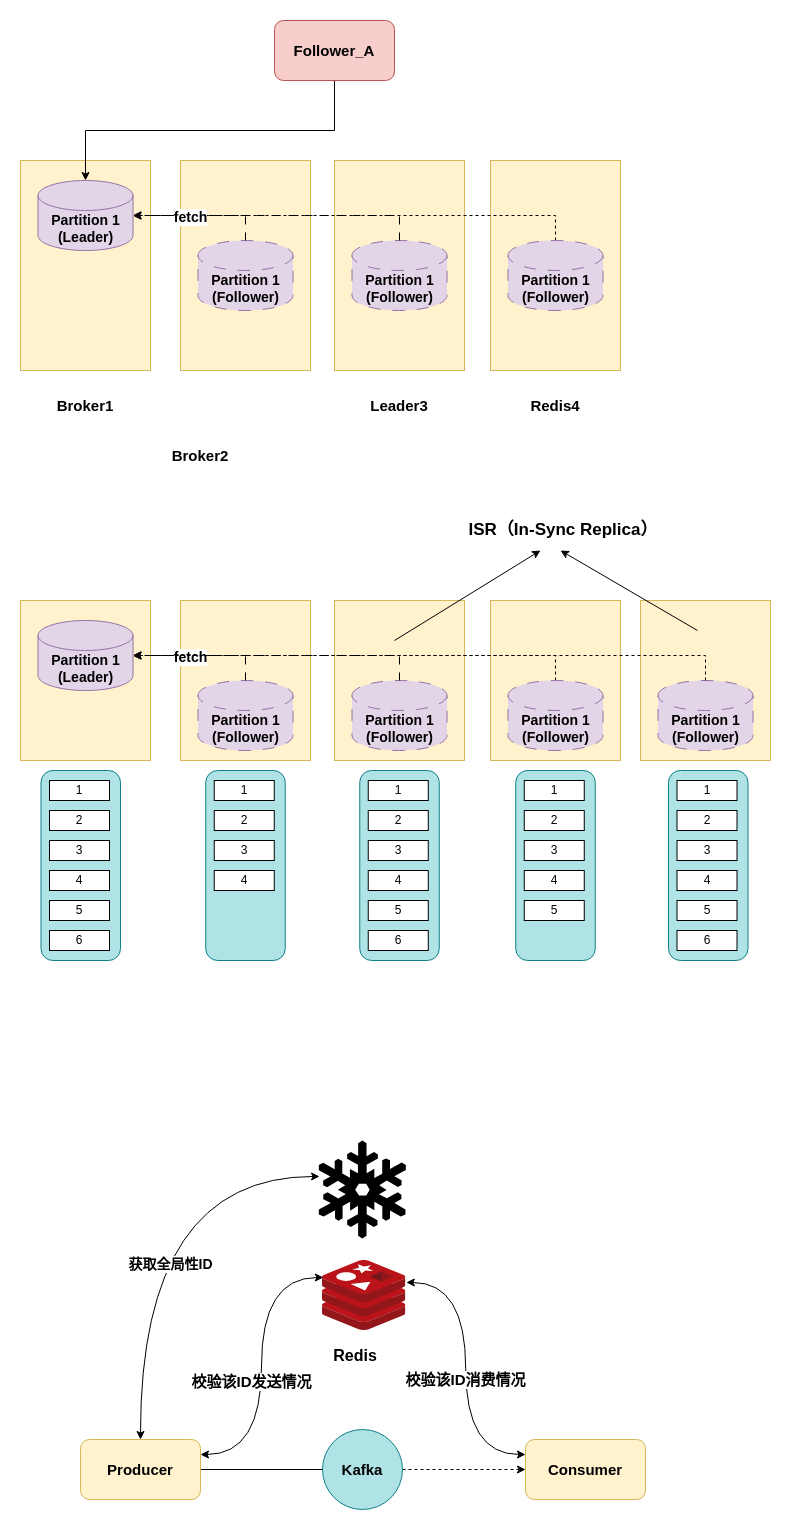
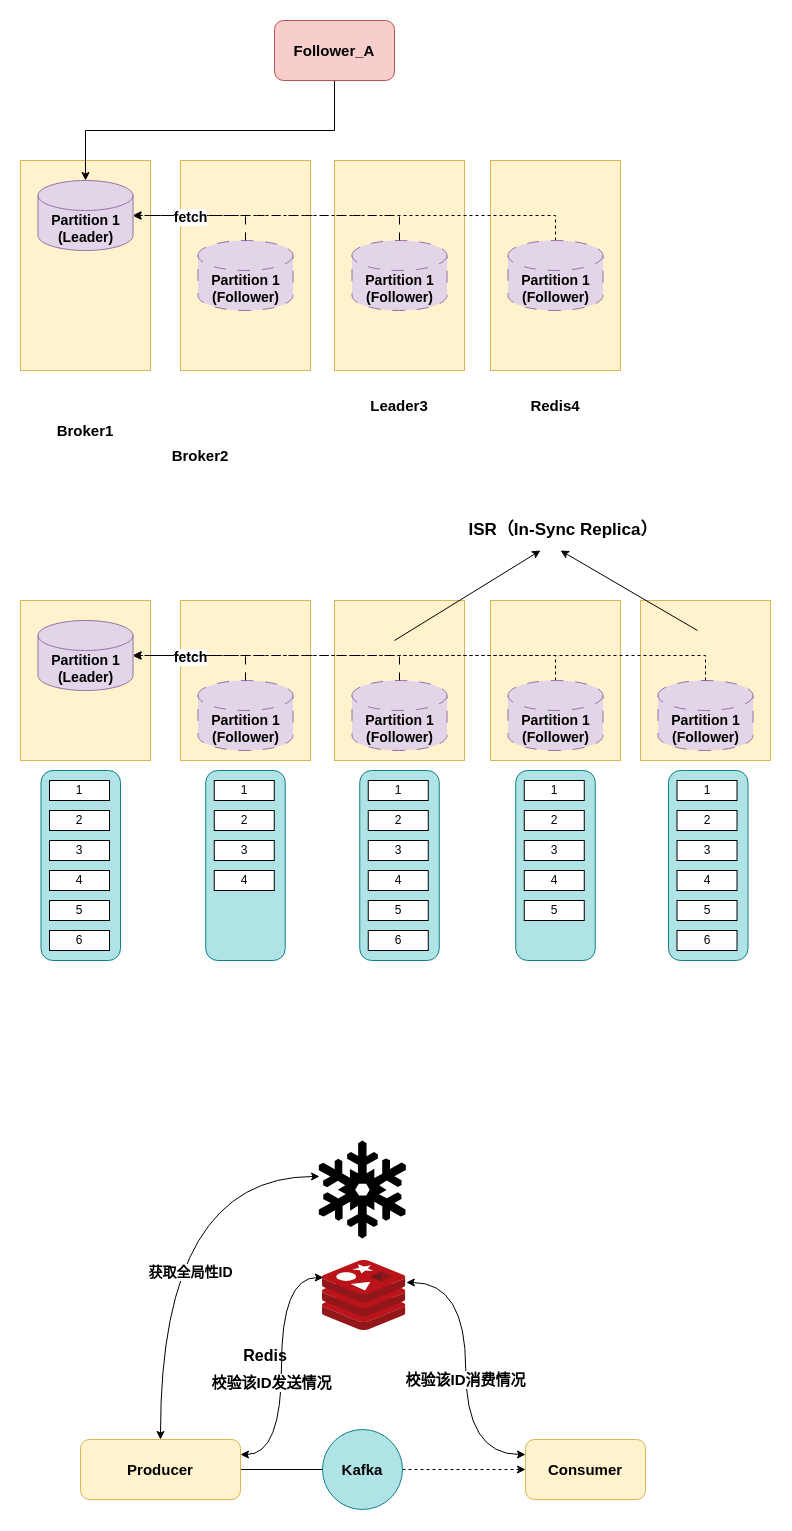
(86, 406) -> (86, 431)
(356, 1356) -> (266, 1356)
(141, 1470) -> (161, 1470)
